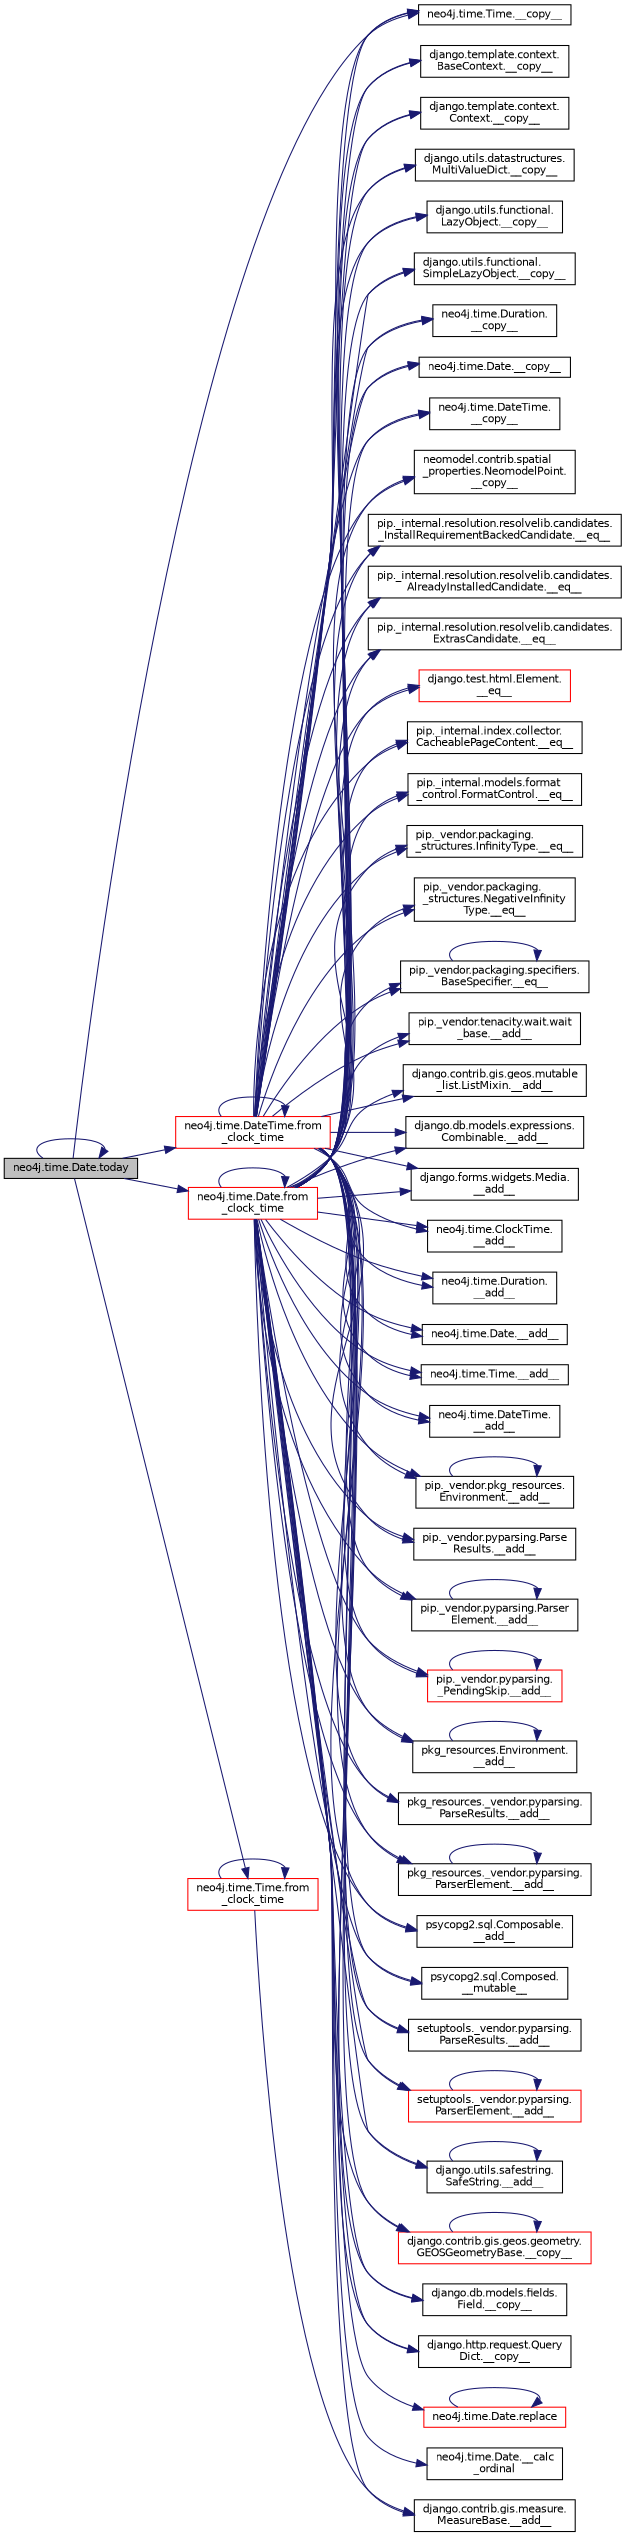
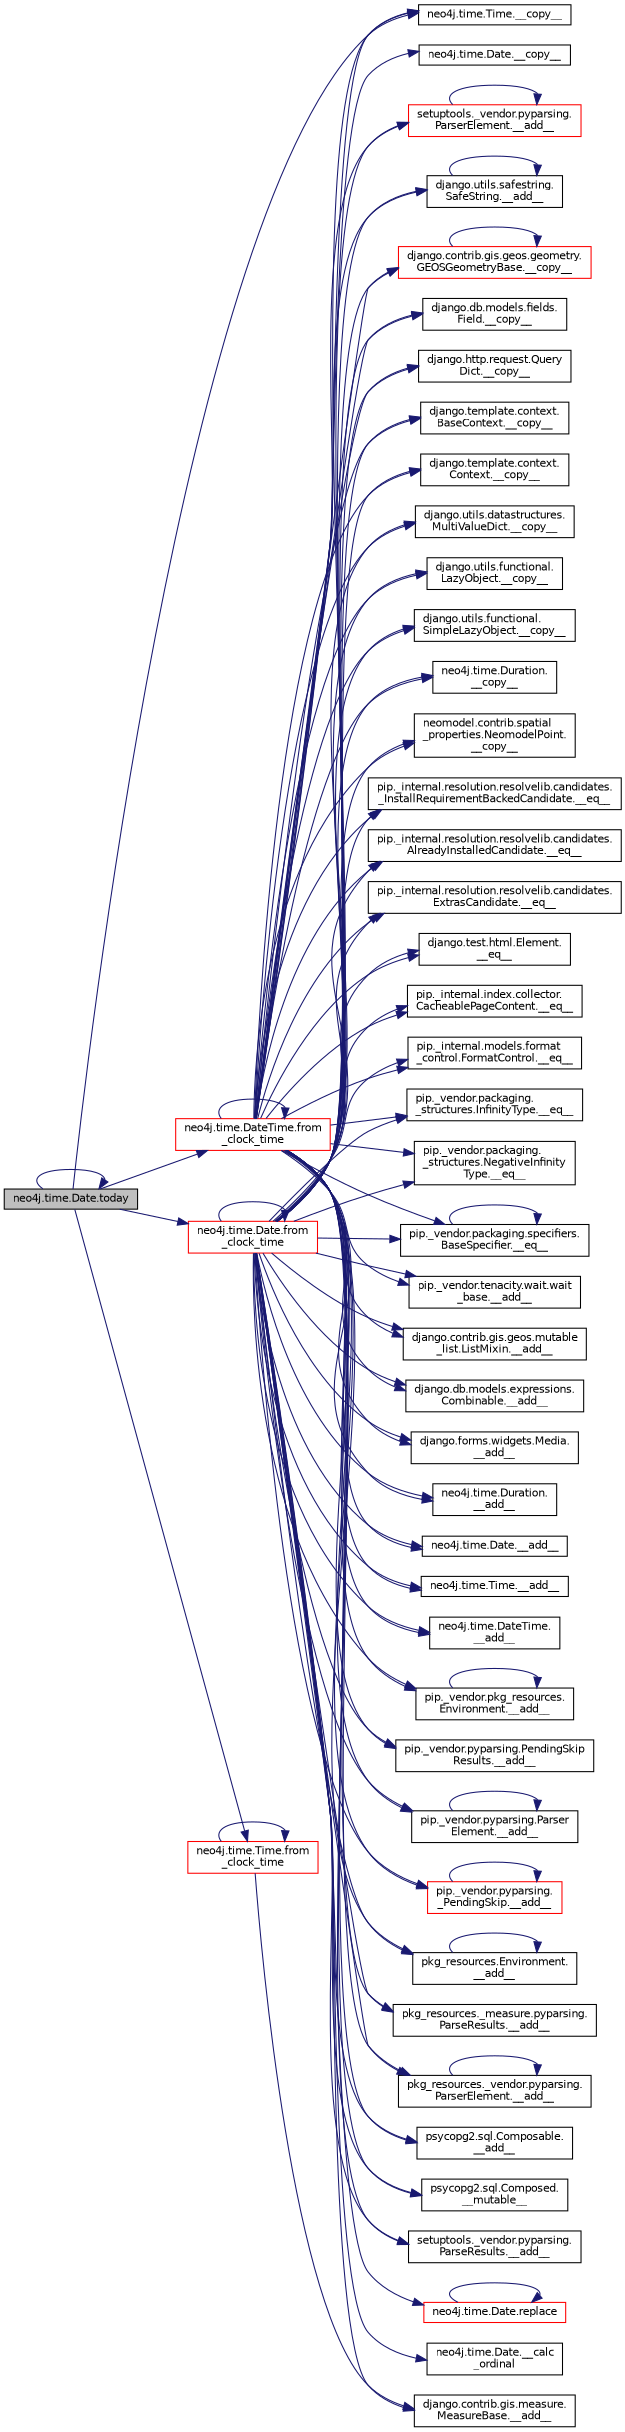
(495, 414) -> none
(495, 686) -> (495, 949)
(344, 771) -> none
(495, 1236) -> none
(495, 1544) -> (495, 1756)
(495, 1809) -> (495, 2020)
